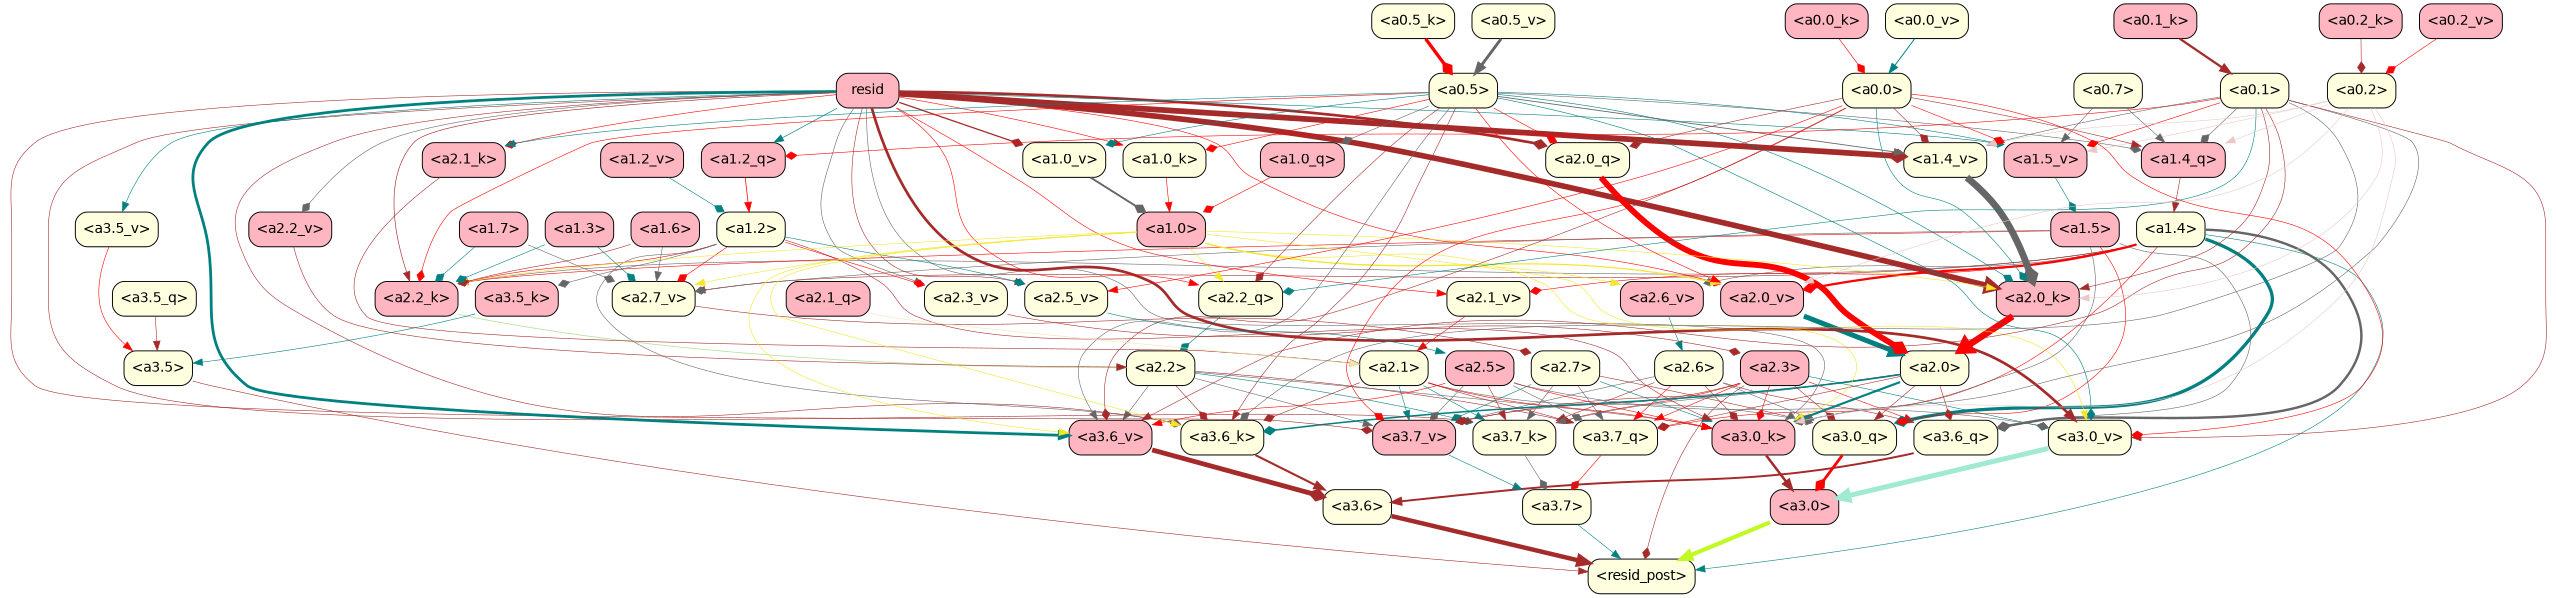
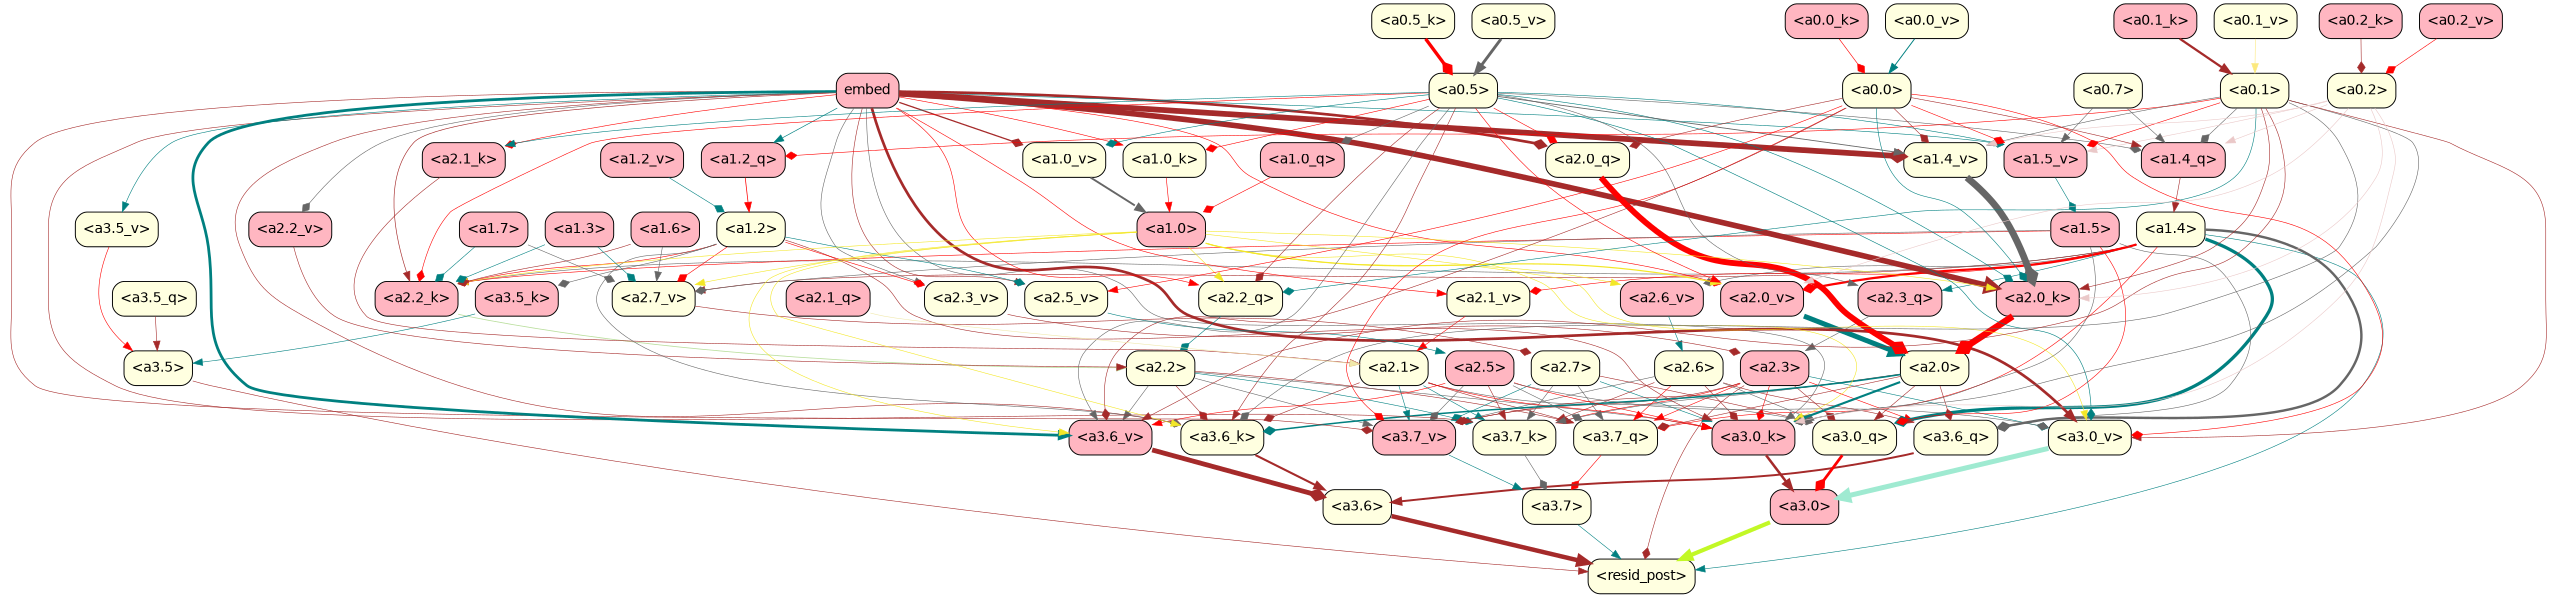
none -> (2256, 21)
(868, 91) -> (868, 91)
(1113, 191) -> (1113, 191)
none -> (1900, 299)
(1990, 331) -> (1990, 331)
